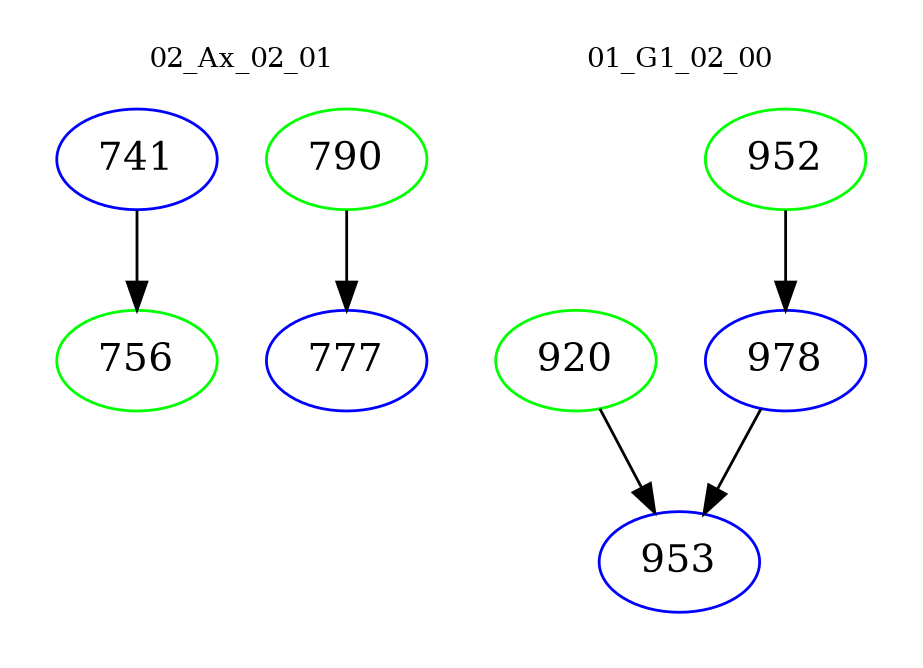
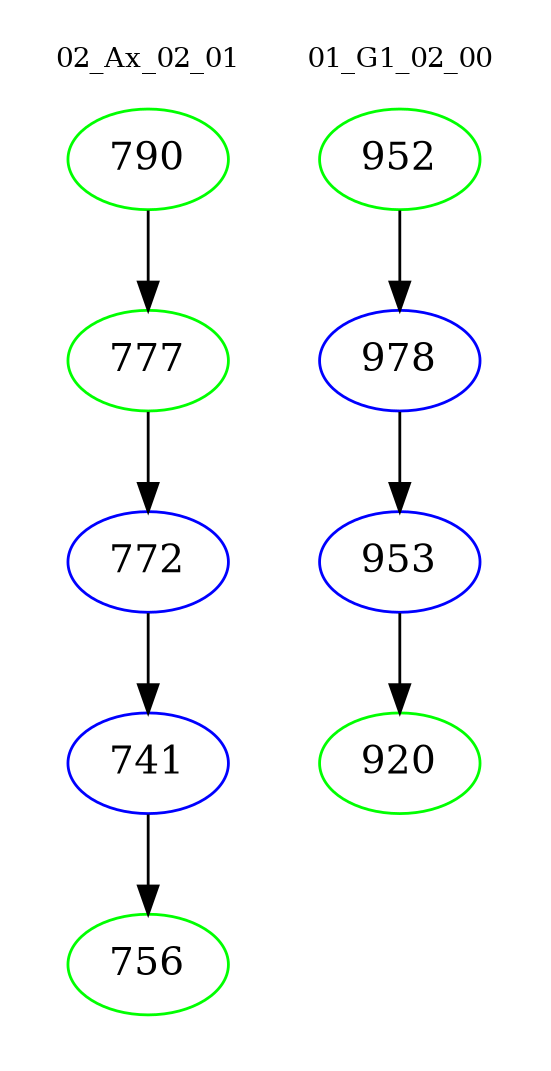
(347, 361) -> (148, 361)
(621, 448) -> (400, 649)
none -> (148, 562)
